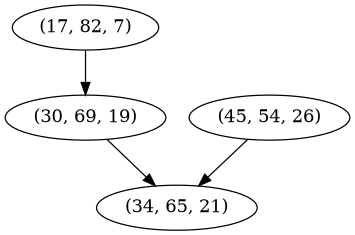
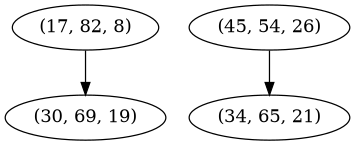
(86, 28) -> (86, 28)
(127, 158) -> none
